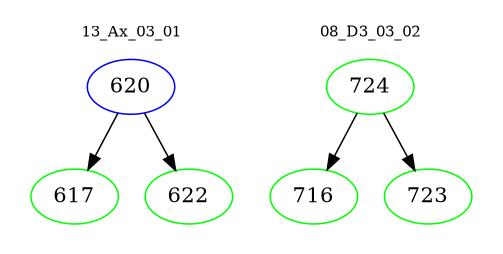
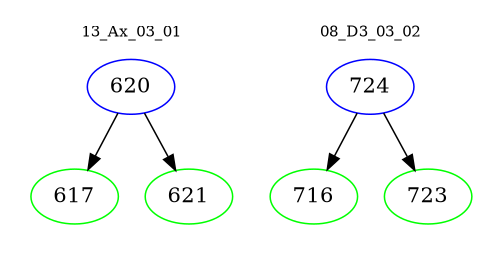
(370, 87) -> (370, 87)
(189, 197) -> (189, 197)
